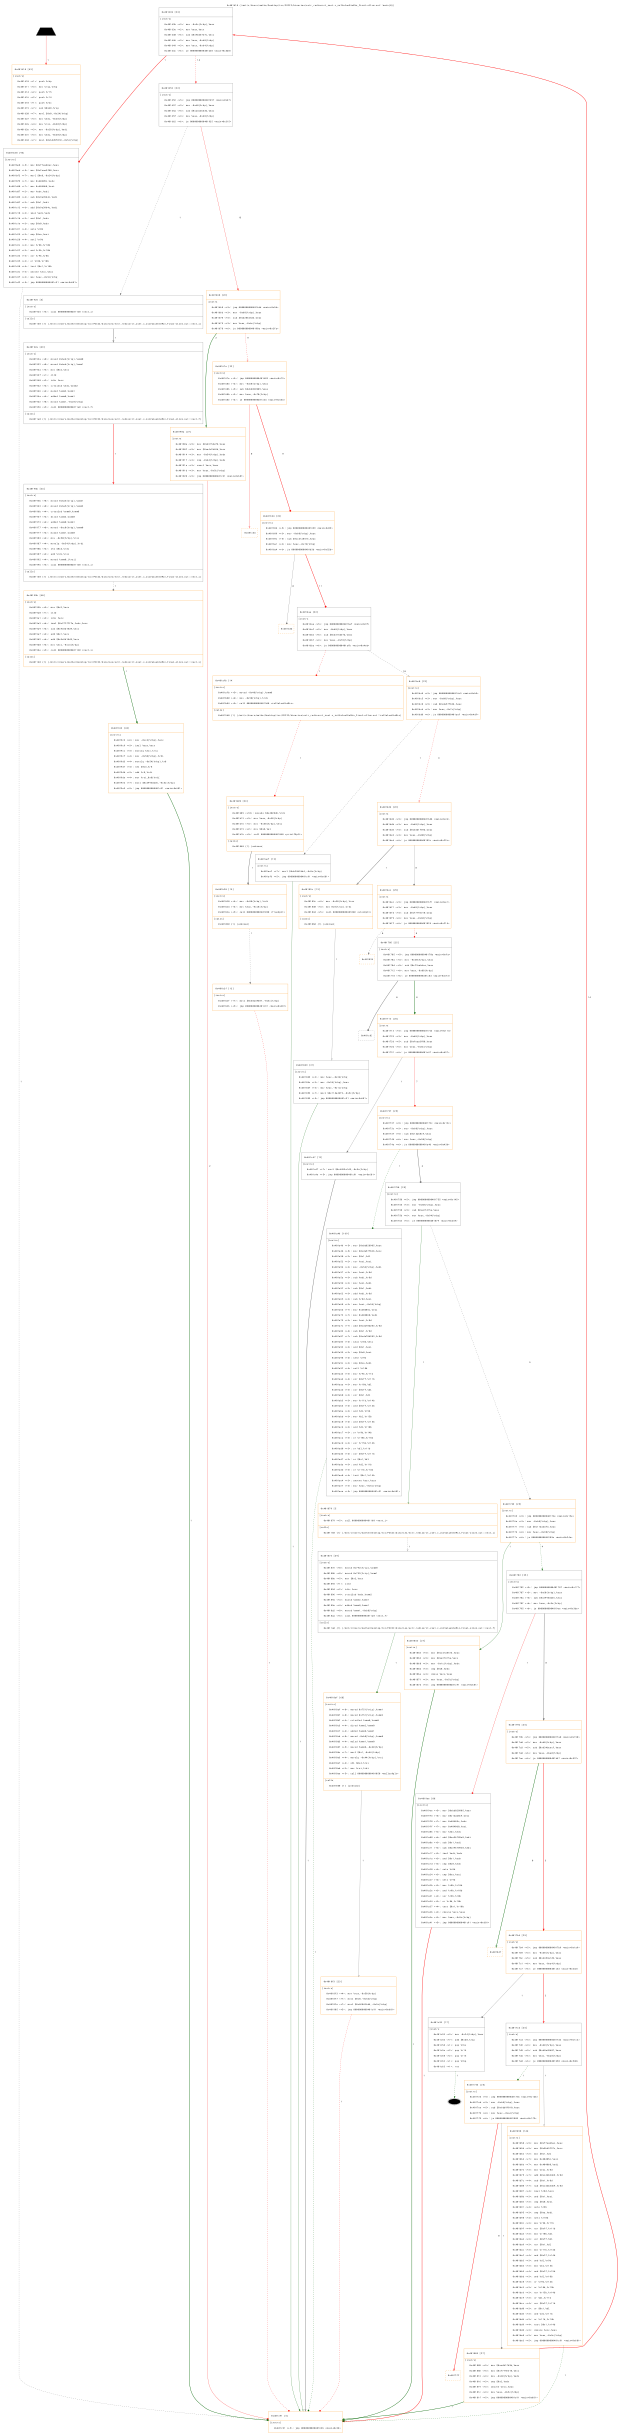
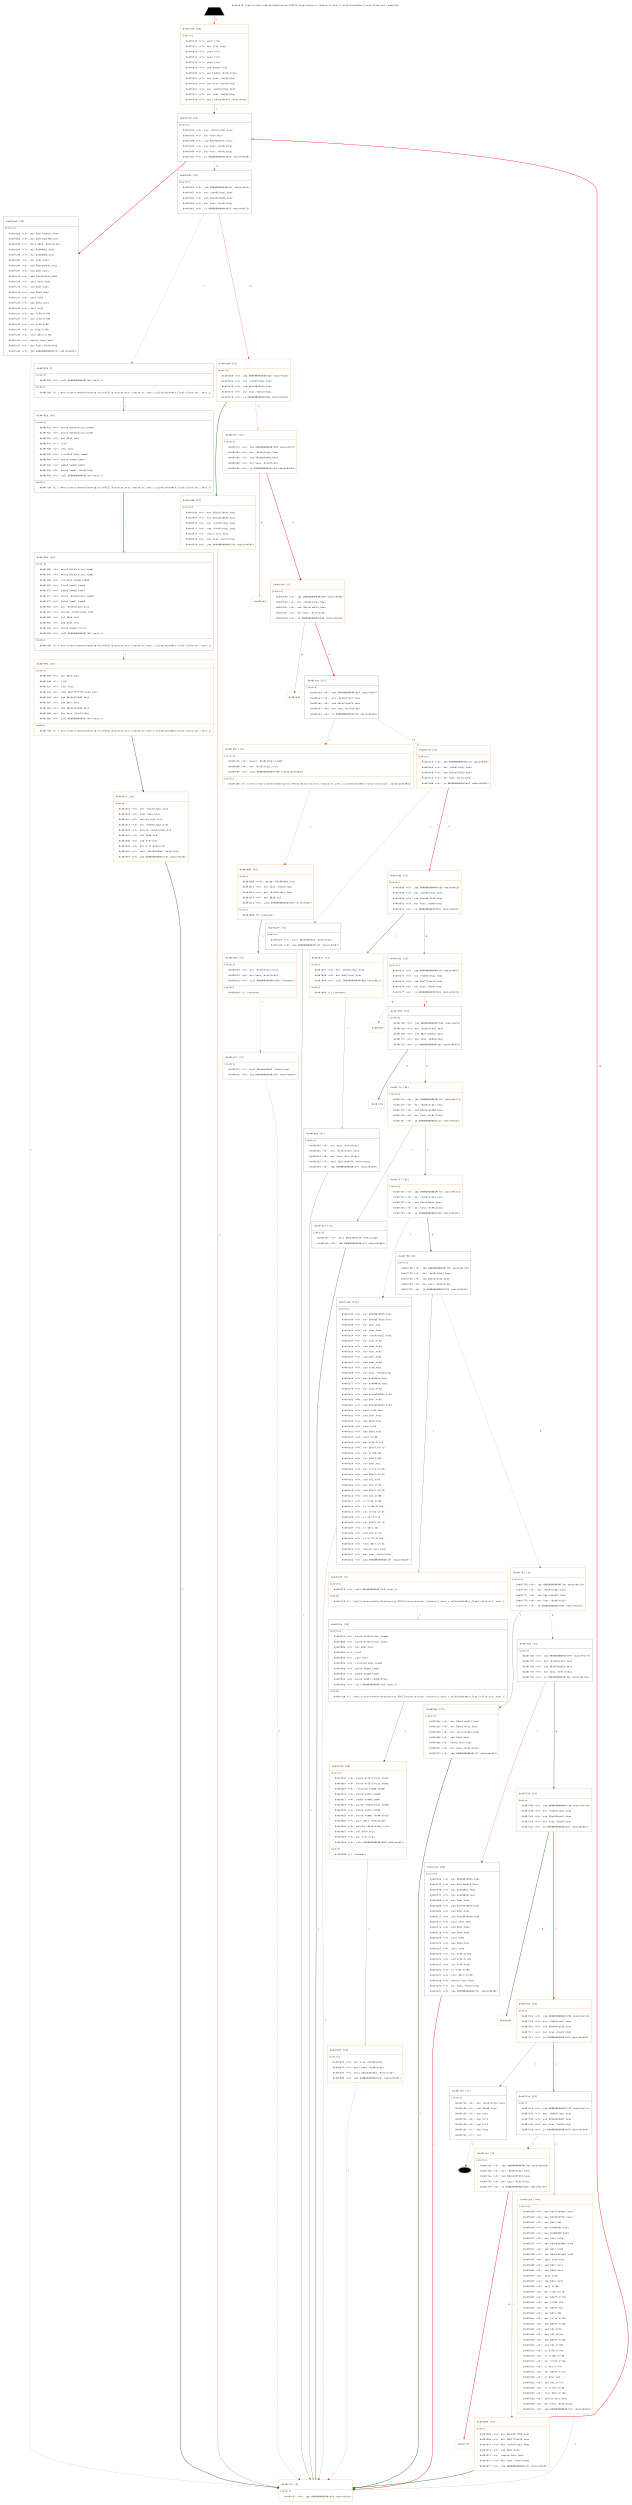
none -> (214, 108)
(429, 760) -> (439, 829)
(415, 997) -> (425, 1065)
